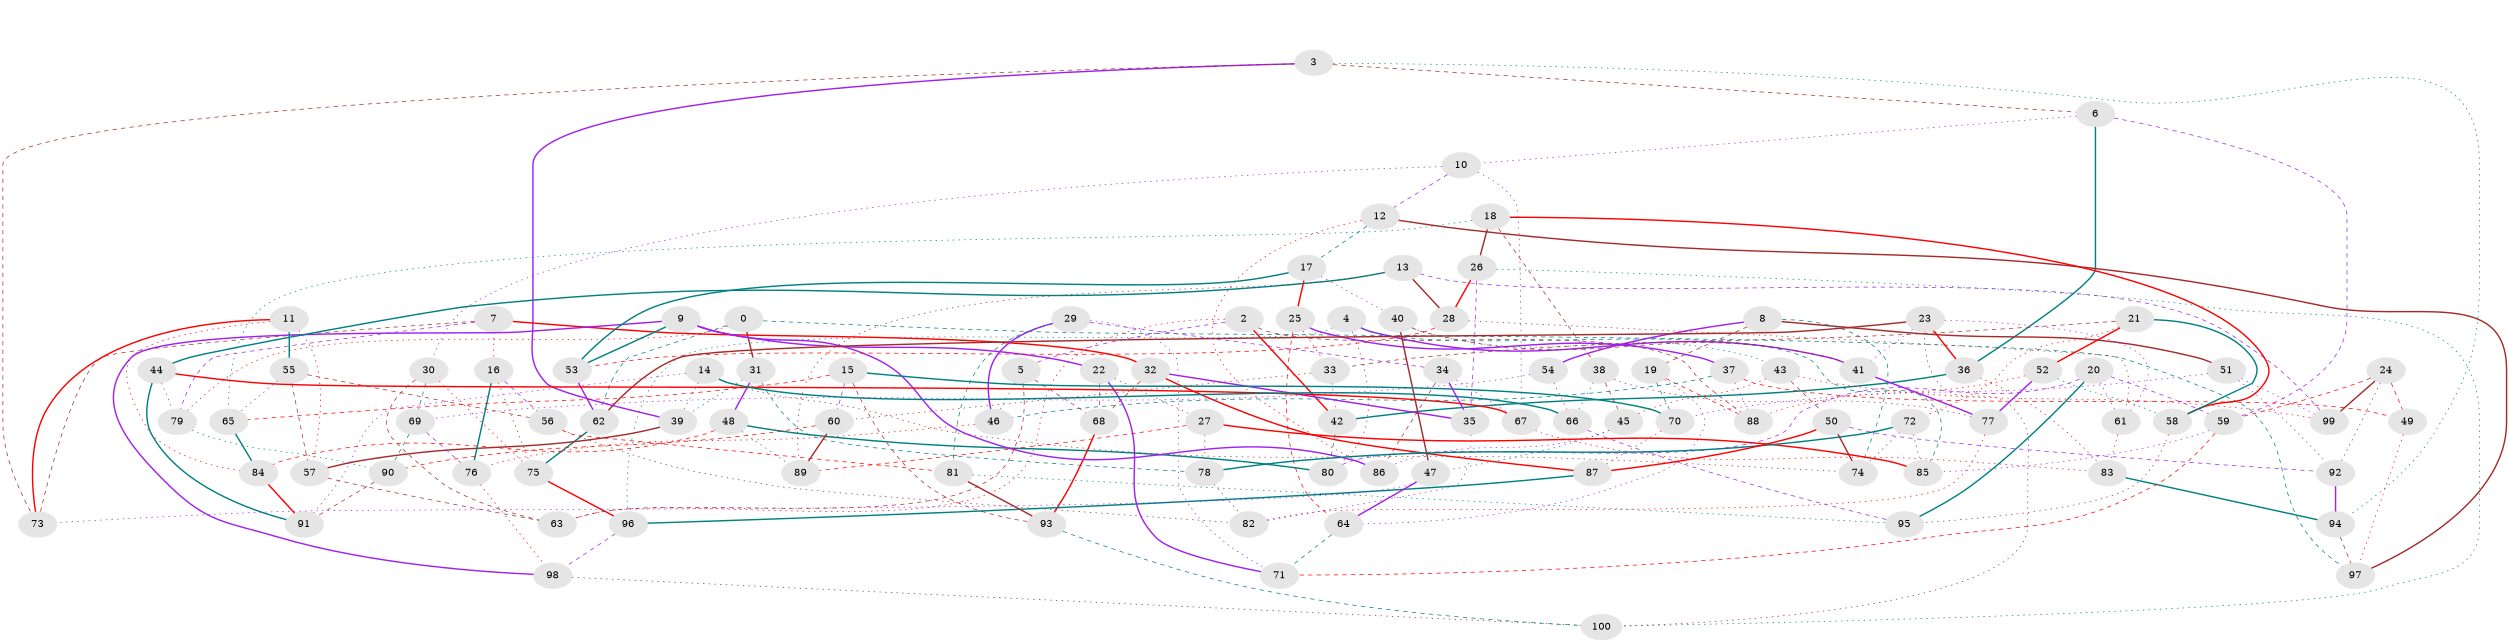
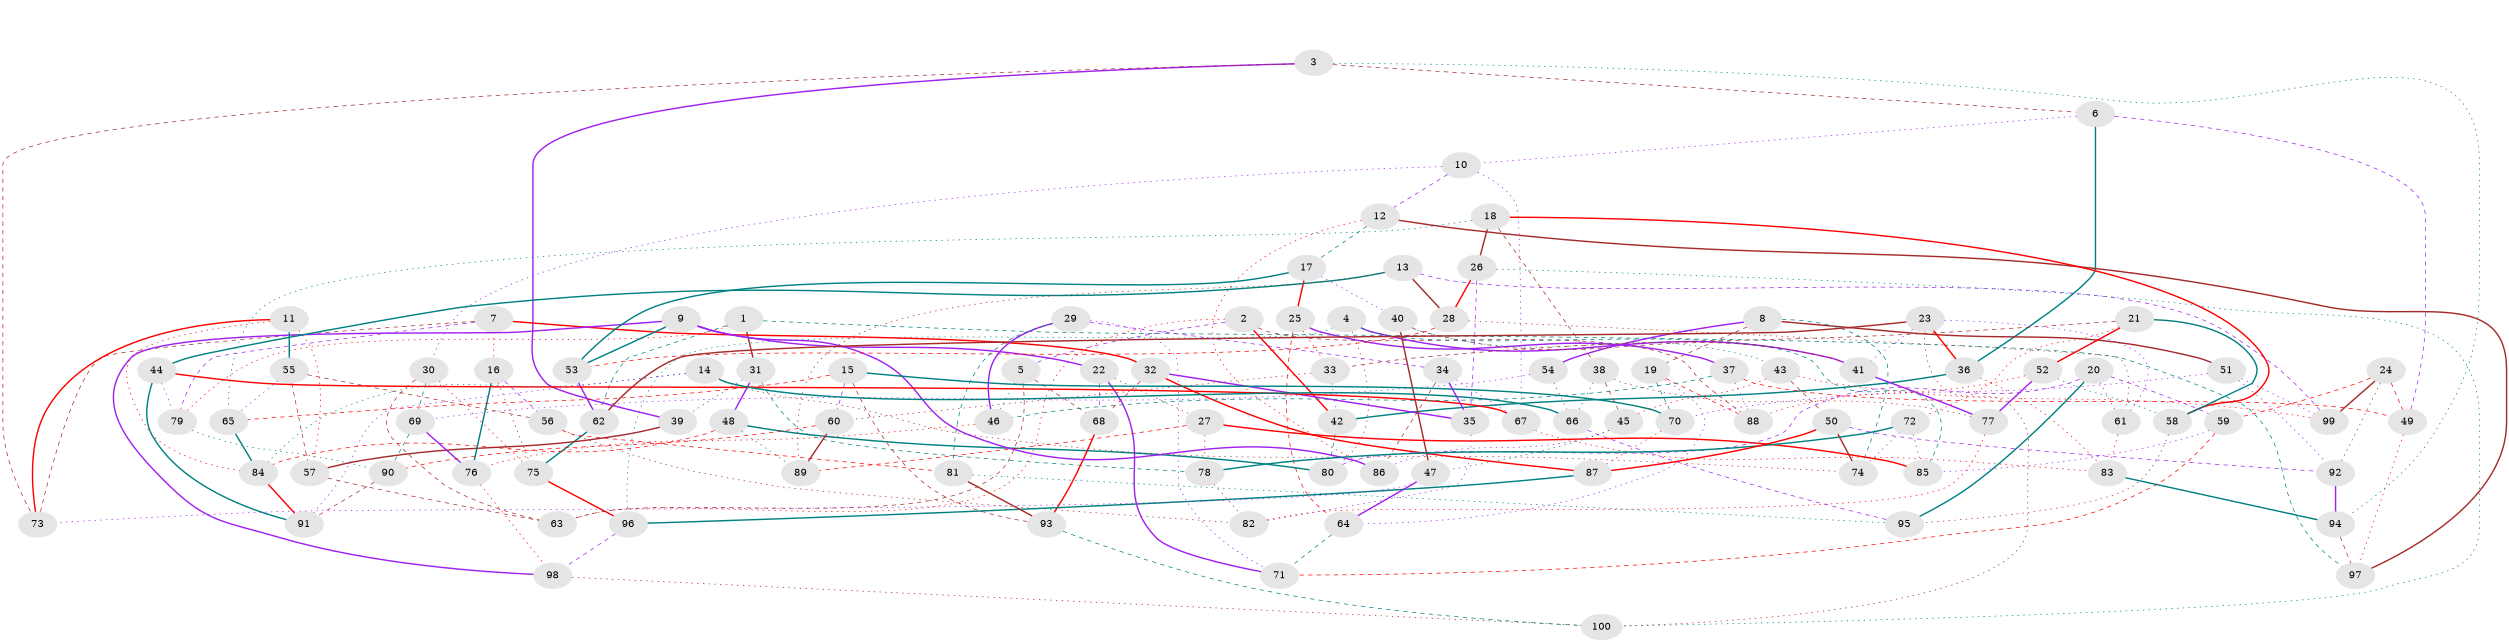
(2346, 213) -> (2375, 169)
(744, 319) -> (744, 319)
(691, 396) -> (380, 395)
(451, 454) -> (451, 454)
